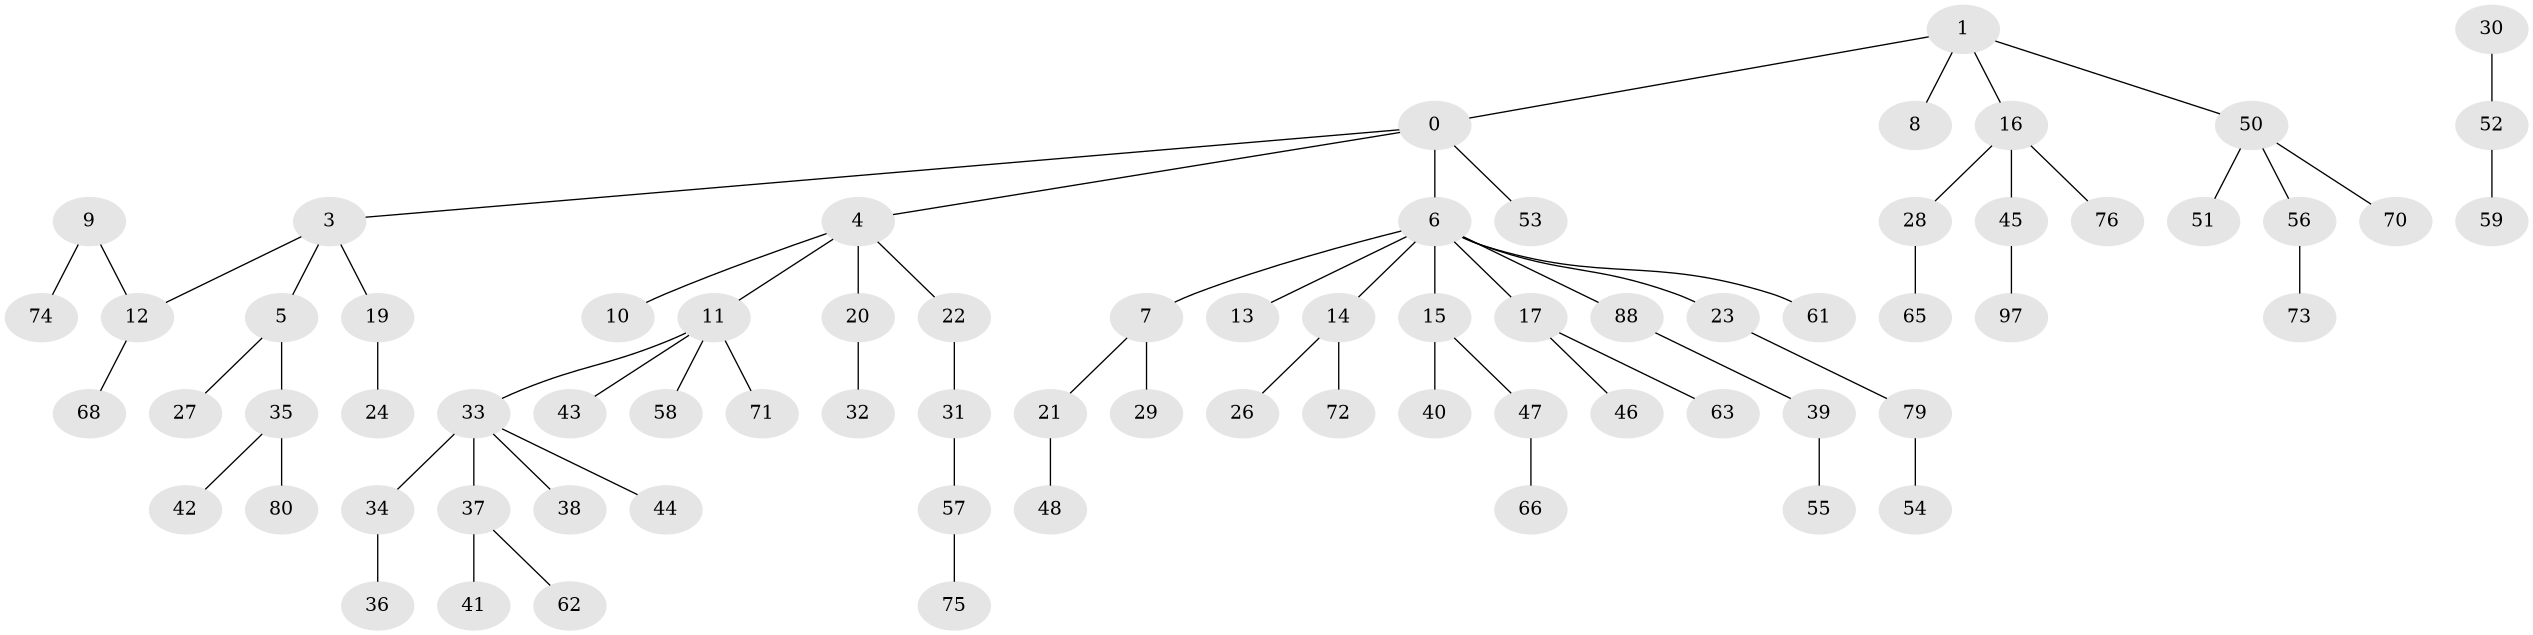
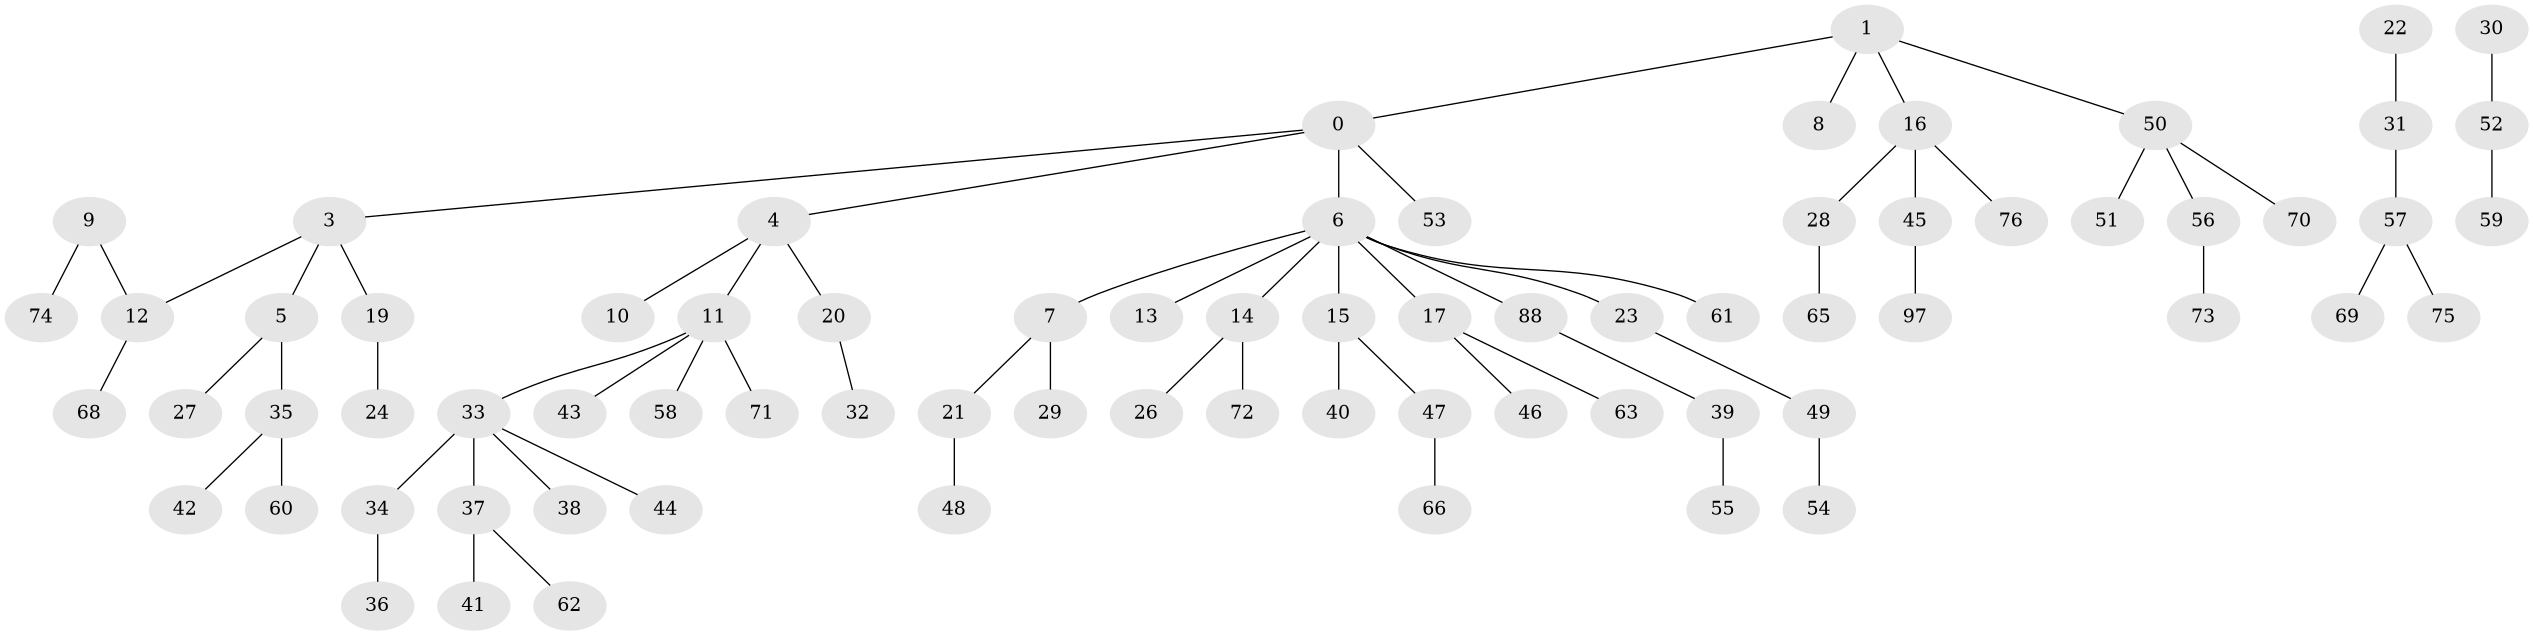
(906, 269) -> none
none -> (2348, 318)
(1915, 414) -> (1819, 414)
(282, 510) -> (282, 510)
